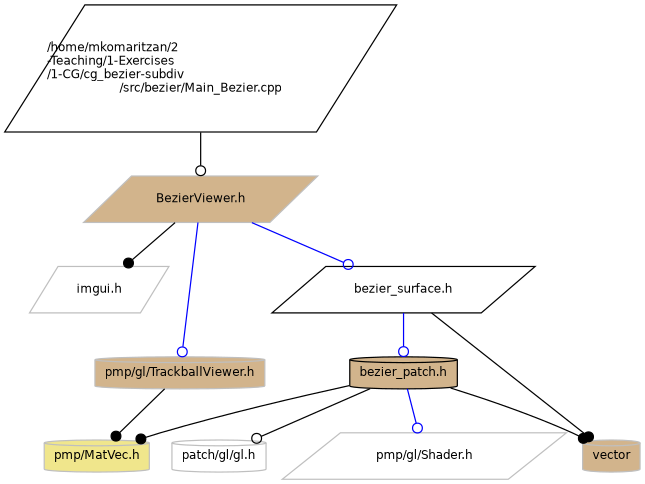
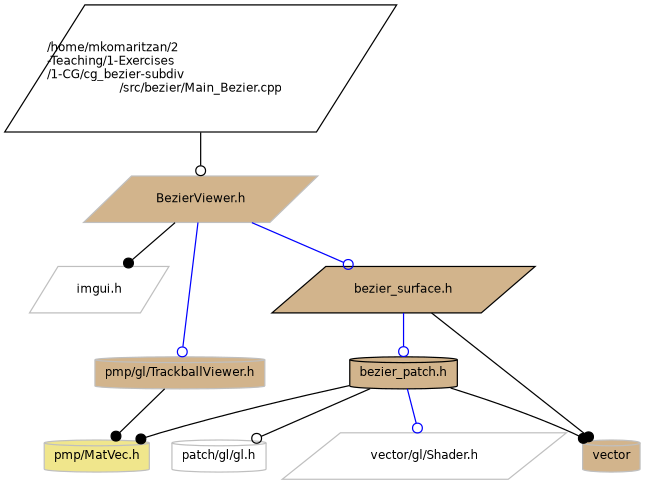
(404, 290) -> (404, 290)
(424, 456) -> (424, 456)
